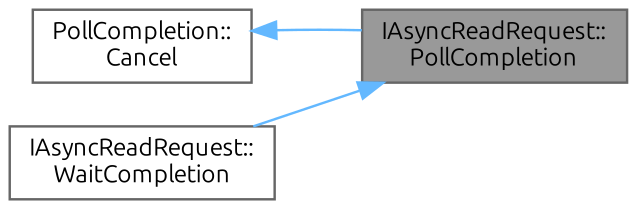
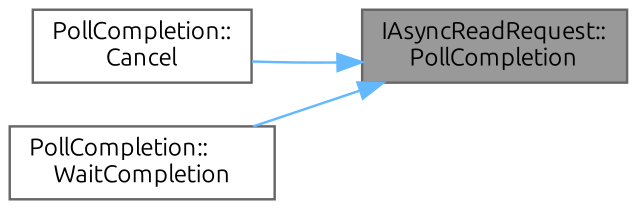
(319, 30) -> (294, 62)
(142, 163) -> (142, 163)
